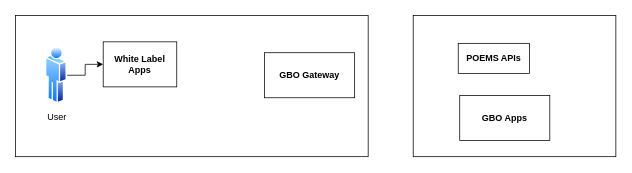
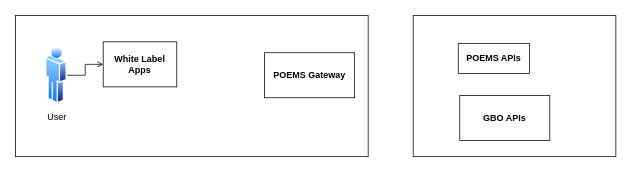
(96, 64) -> (98, 64)
(309, 75) -> (309, 75)
(504, 118) -> (504, 118)
